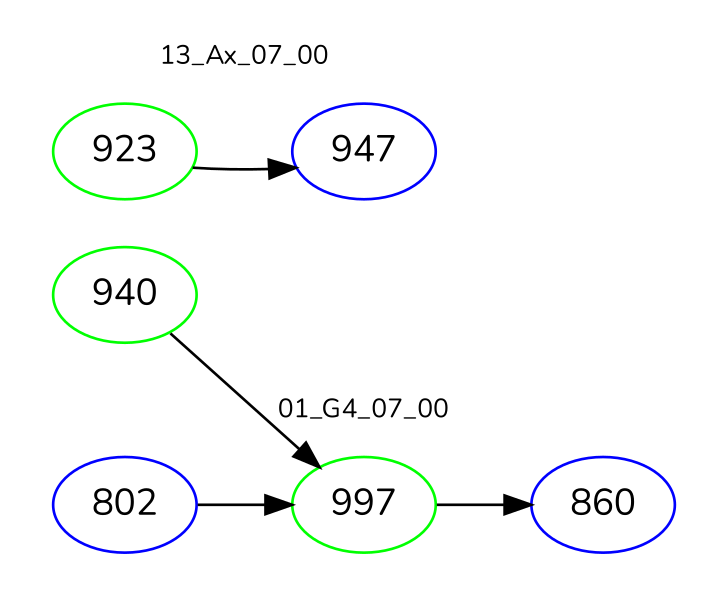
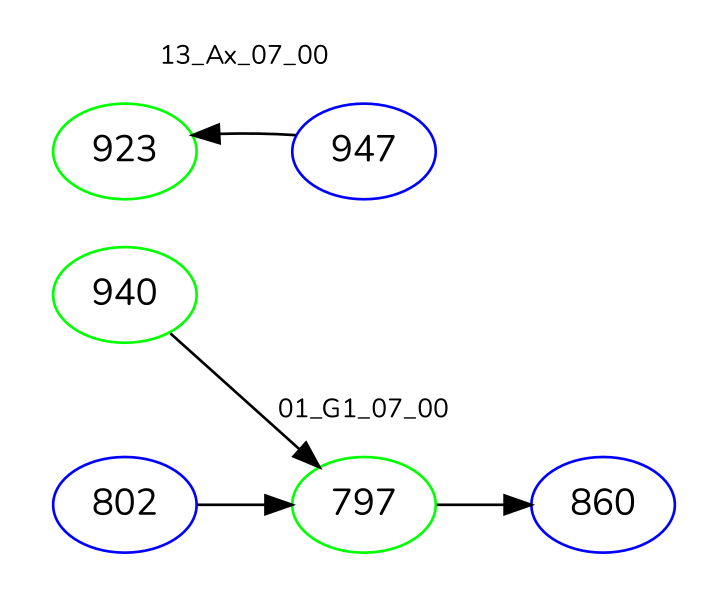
(231, 169) -> (258, 134)
(364, 410) -> (364, 410)
(364, 505) -> (364, 505)
